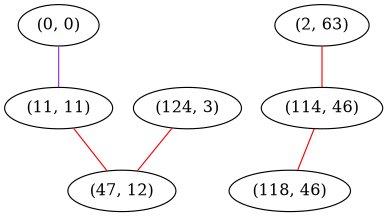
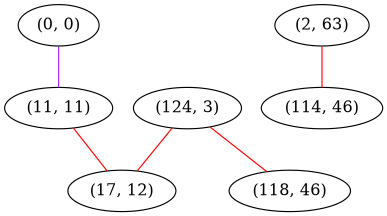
(306, 149) -> (238, 149)
(122, 191) -> (122, 191)
